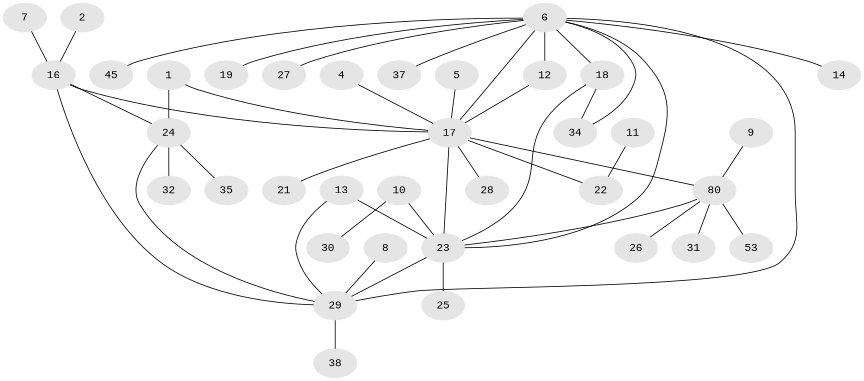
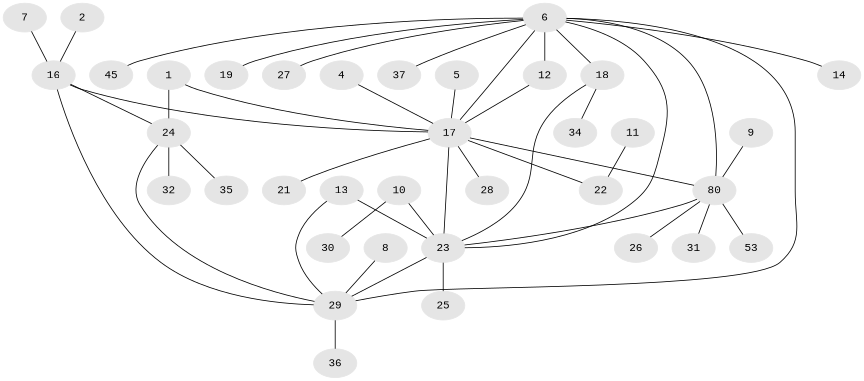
(632, 63) -> (684, 57)
(335, 363) -> (335, 363)
